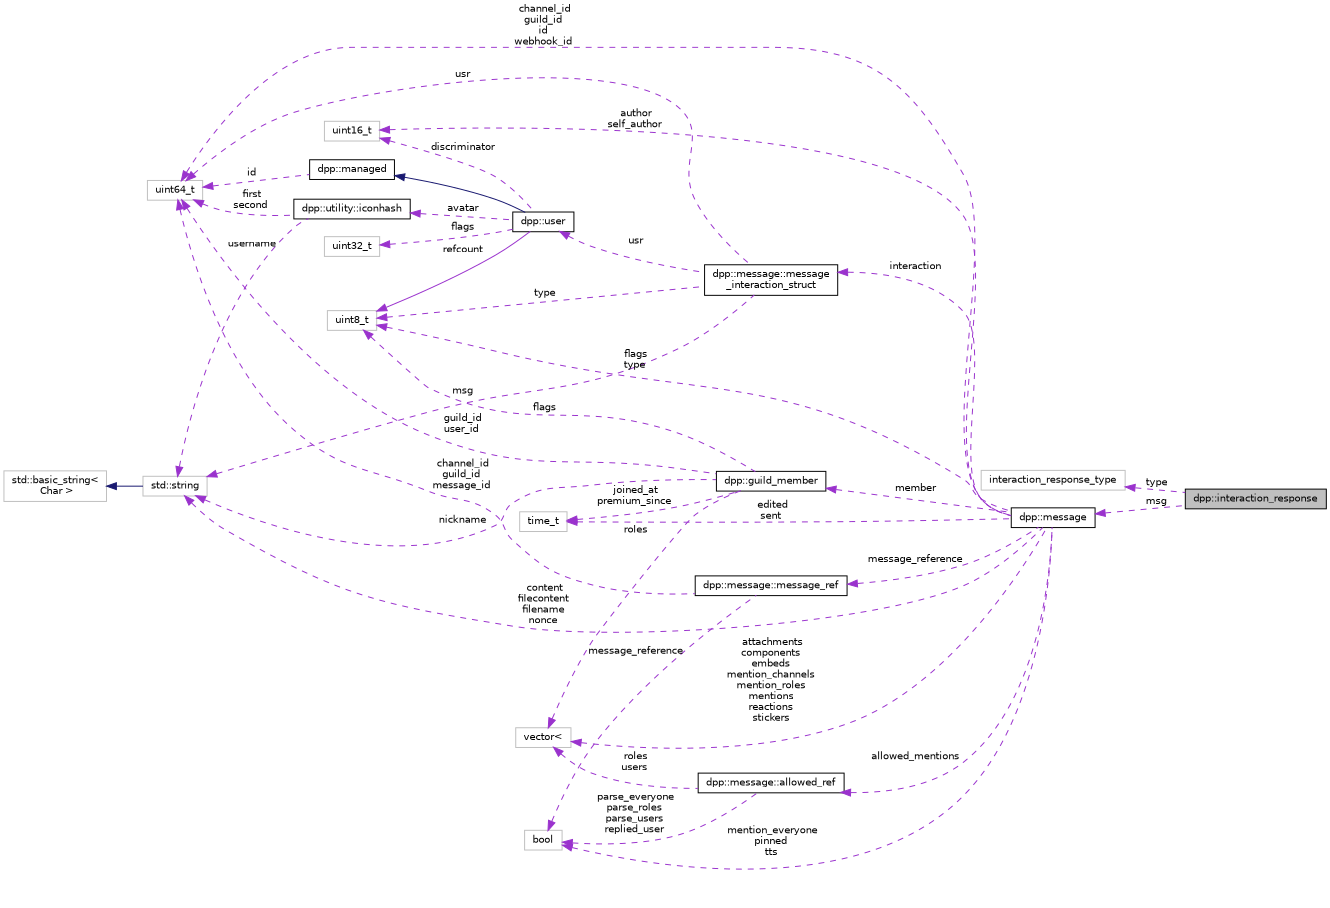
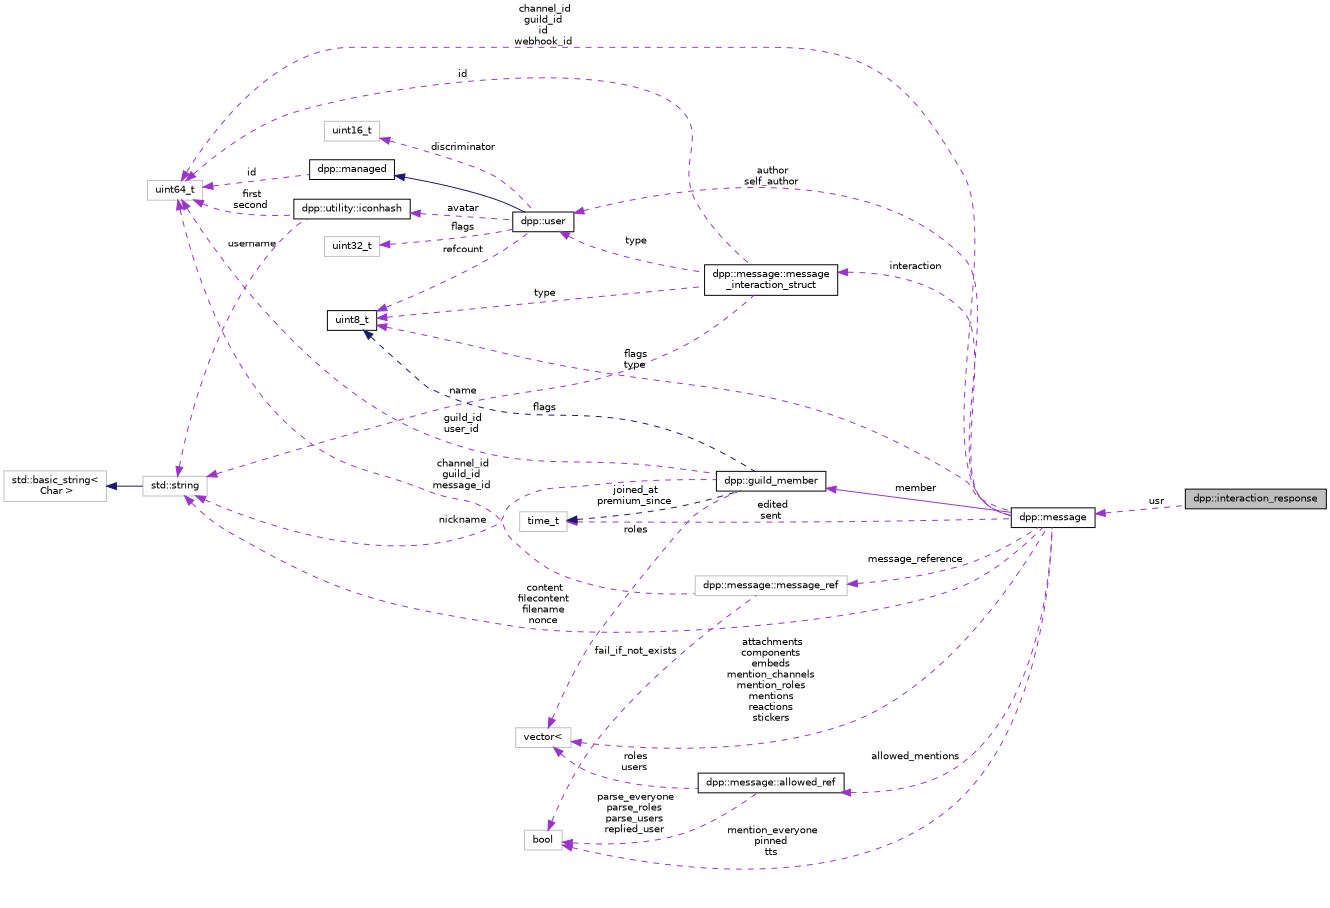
(462, 74) -> (462, 74)
(844, 158) -> (916, 223)
(635, 241) -> (635, 241)
(461, 274) -> (461, 274)
(352, 320) -> (352, 320)
(462, 391) -> (462, 391)
(557, 415) -> (557, 415)
(1053, 480) -> none
(924, 501) -> (924, 501)
(1155, 501) -> (1155, 501)
(660, 510) -> (660, 510)
(771, 586) -> (771, 586)
(635, 651) -> (635, 651)
